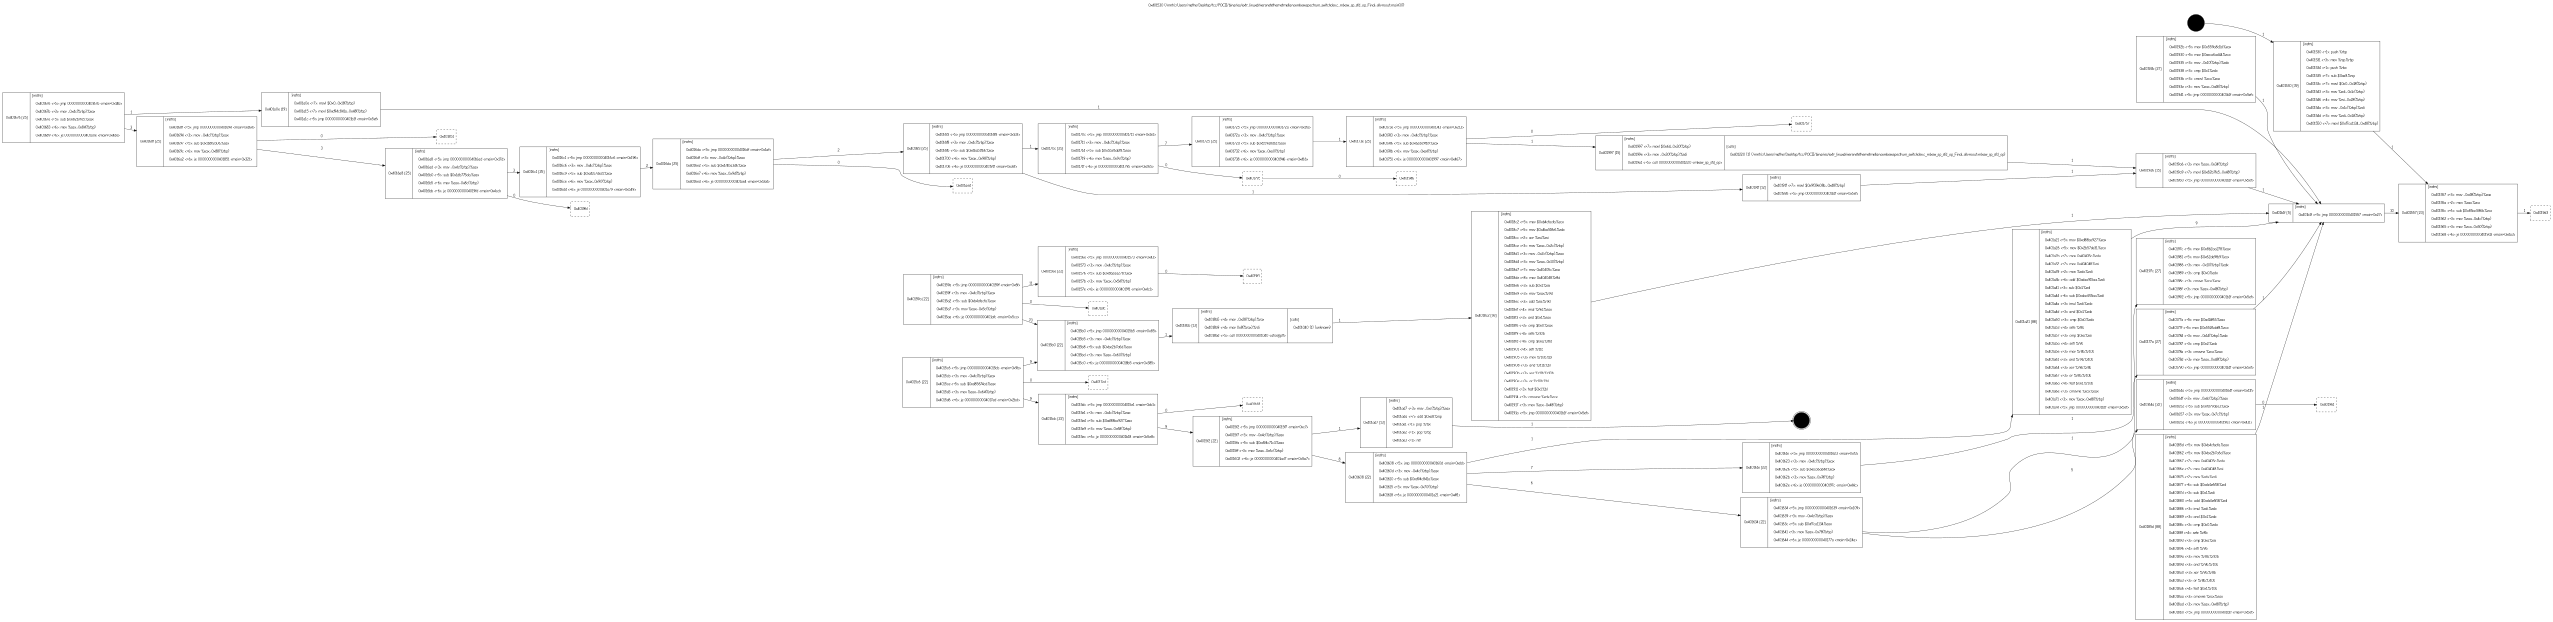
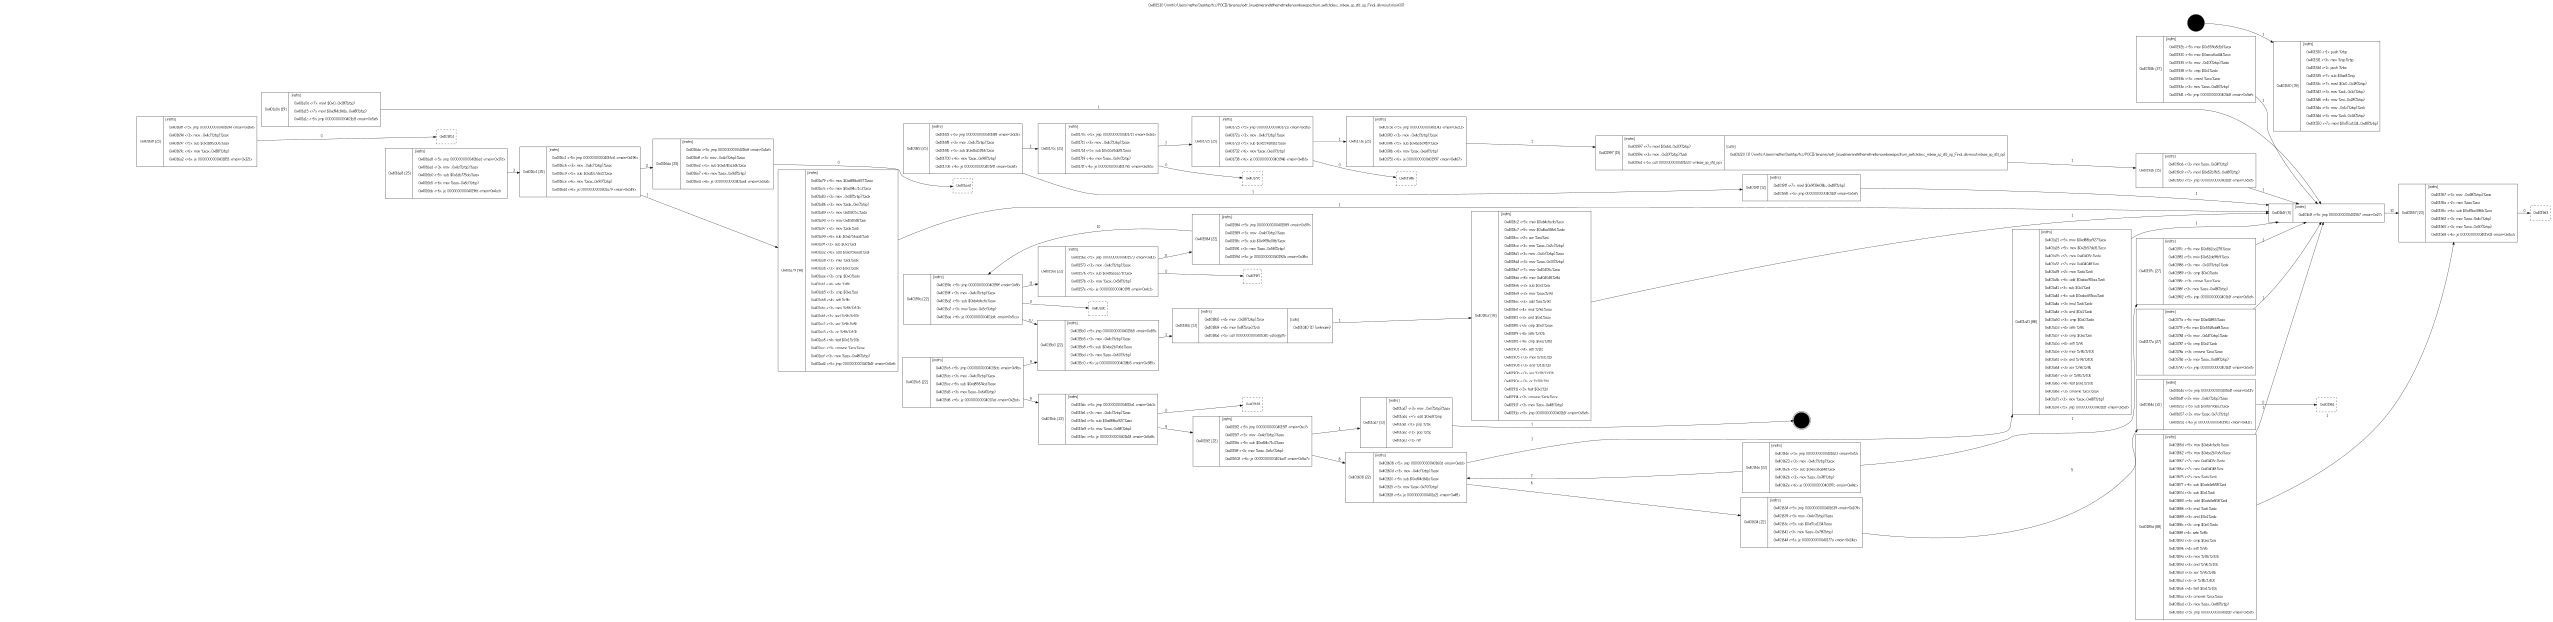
(63, 118) -> none
(1802, 124) -> none
(837, 155) -> none
(320, 157) -> none
(2400, 157) -> (2394, 405)
(1328, 179) -> (1353, 170)
(1997, 179) -> (2064, 193)
(580, 209) -> none
(2524, 211) -> (2524, 211)
(2196, 223) -> (2196, 223)
none -> (2280, 234)
none -> (1252, 239)
none -> (838, 271)
(1030, 321) -> (1030, 321)
(1098, 382) -> none
(2016, 465) -> none
(1603, 470) -> (1606, 478)
